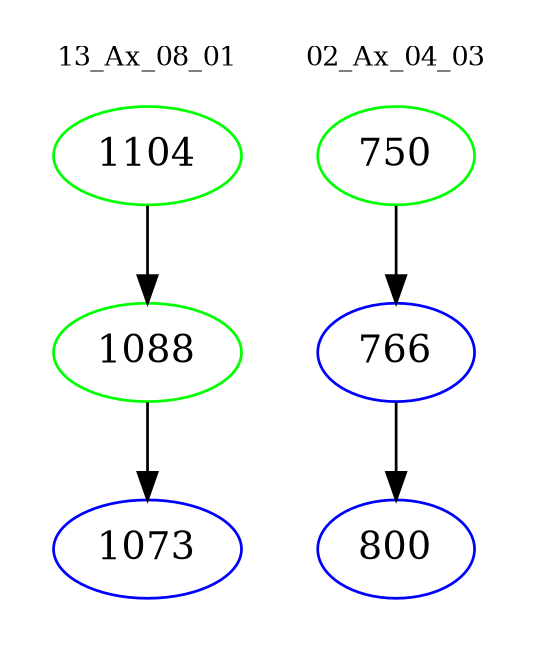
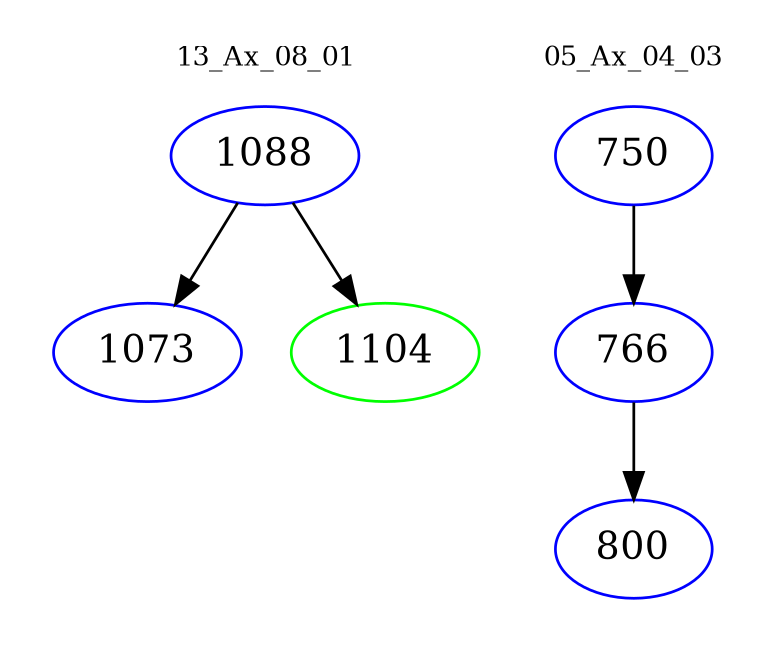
(396, 59) -> (634, 59)
(396, 156) -> (634, 156)
(148, 241) -> (317, 242)
(148, 352) -> (265, 156)
